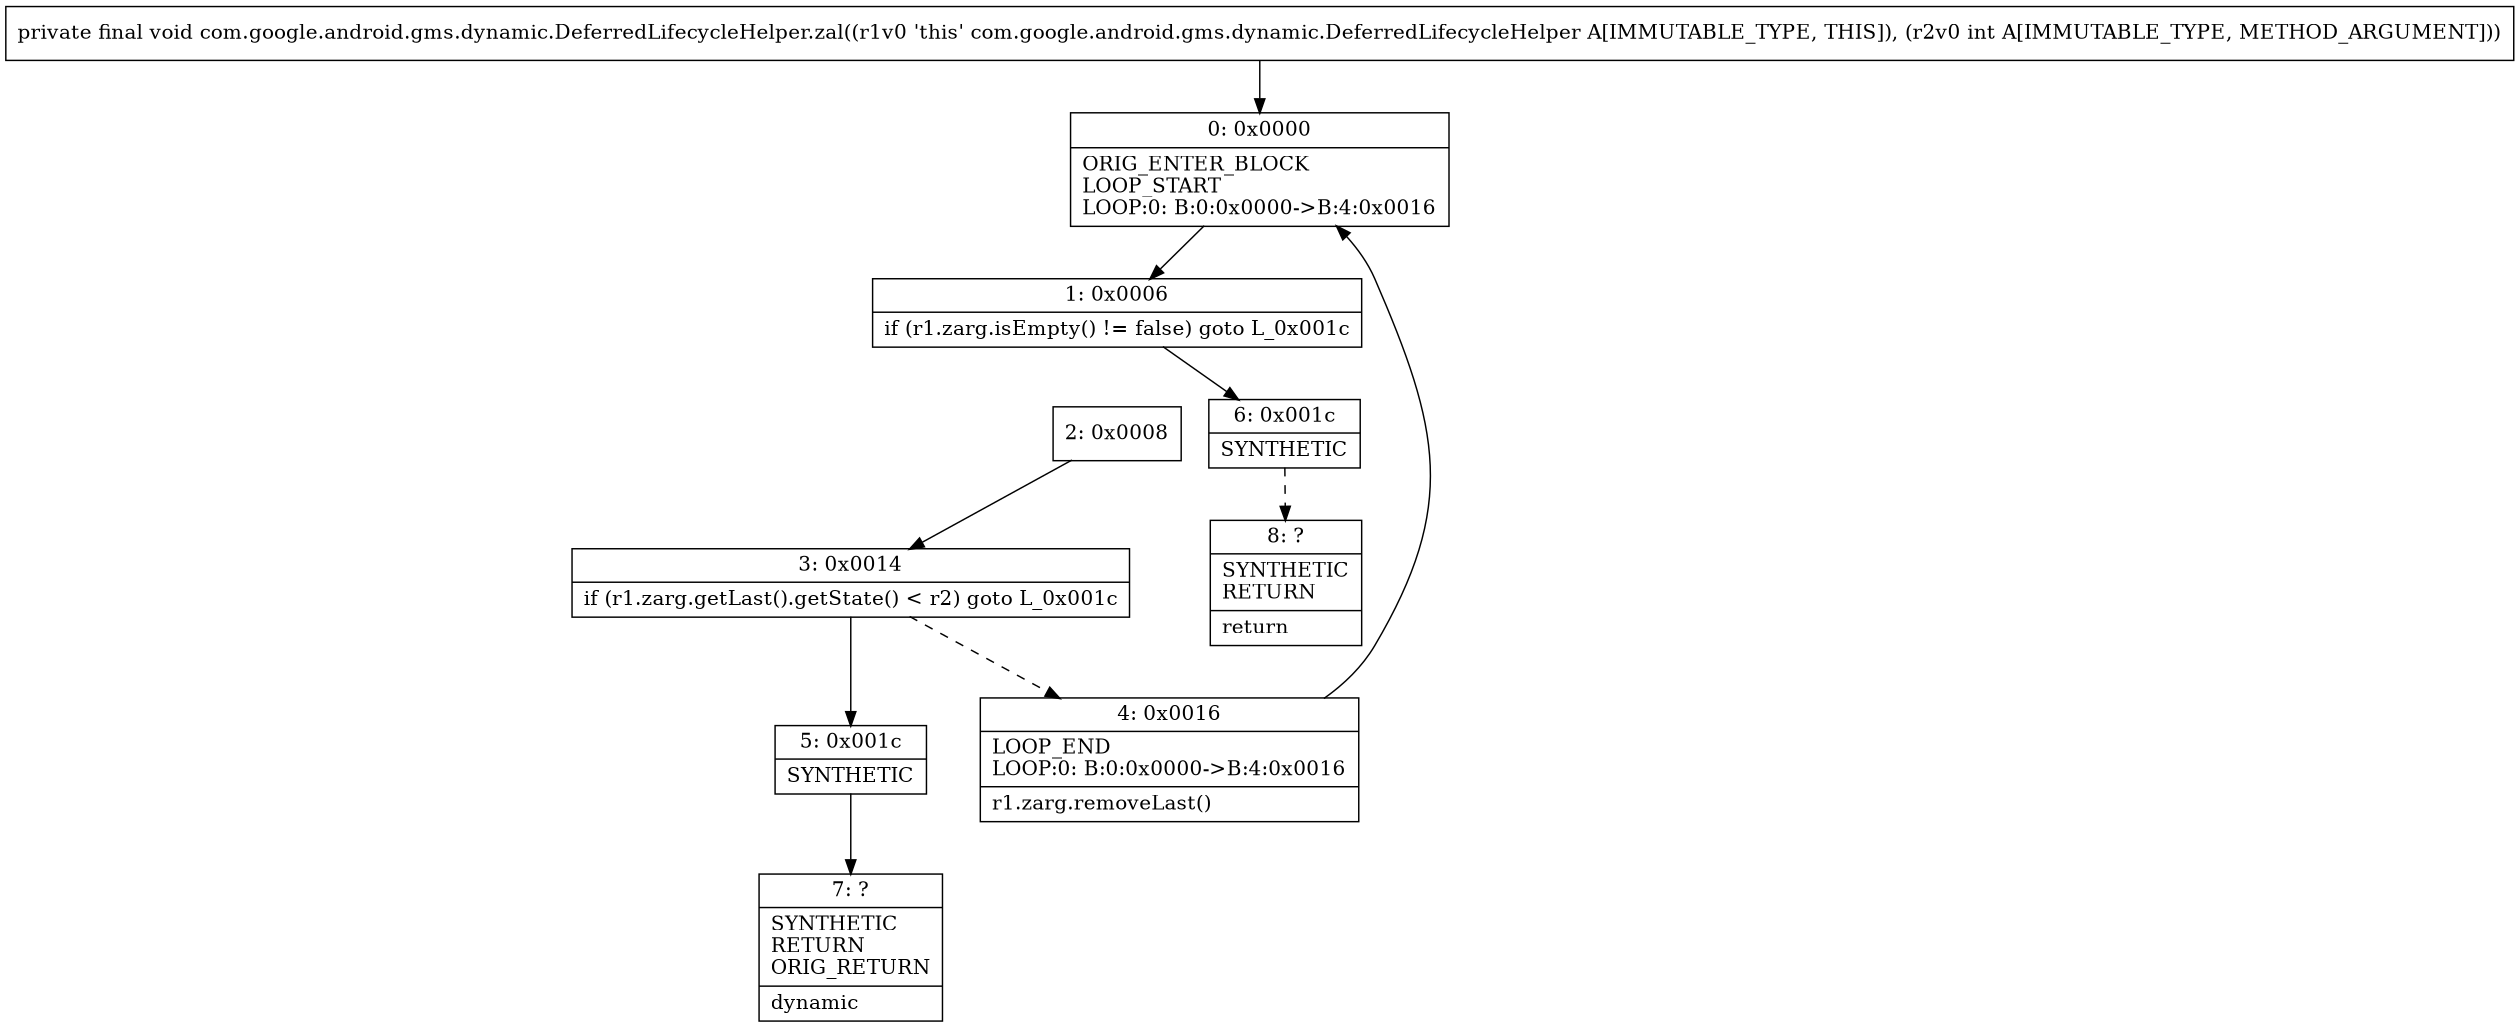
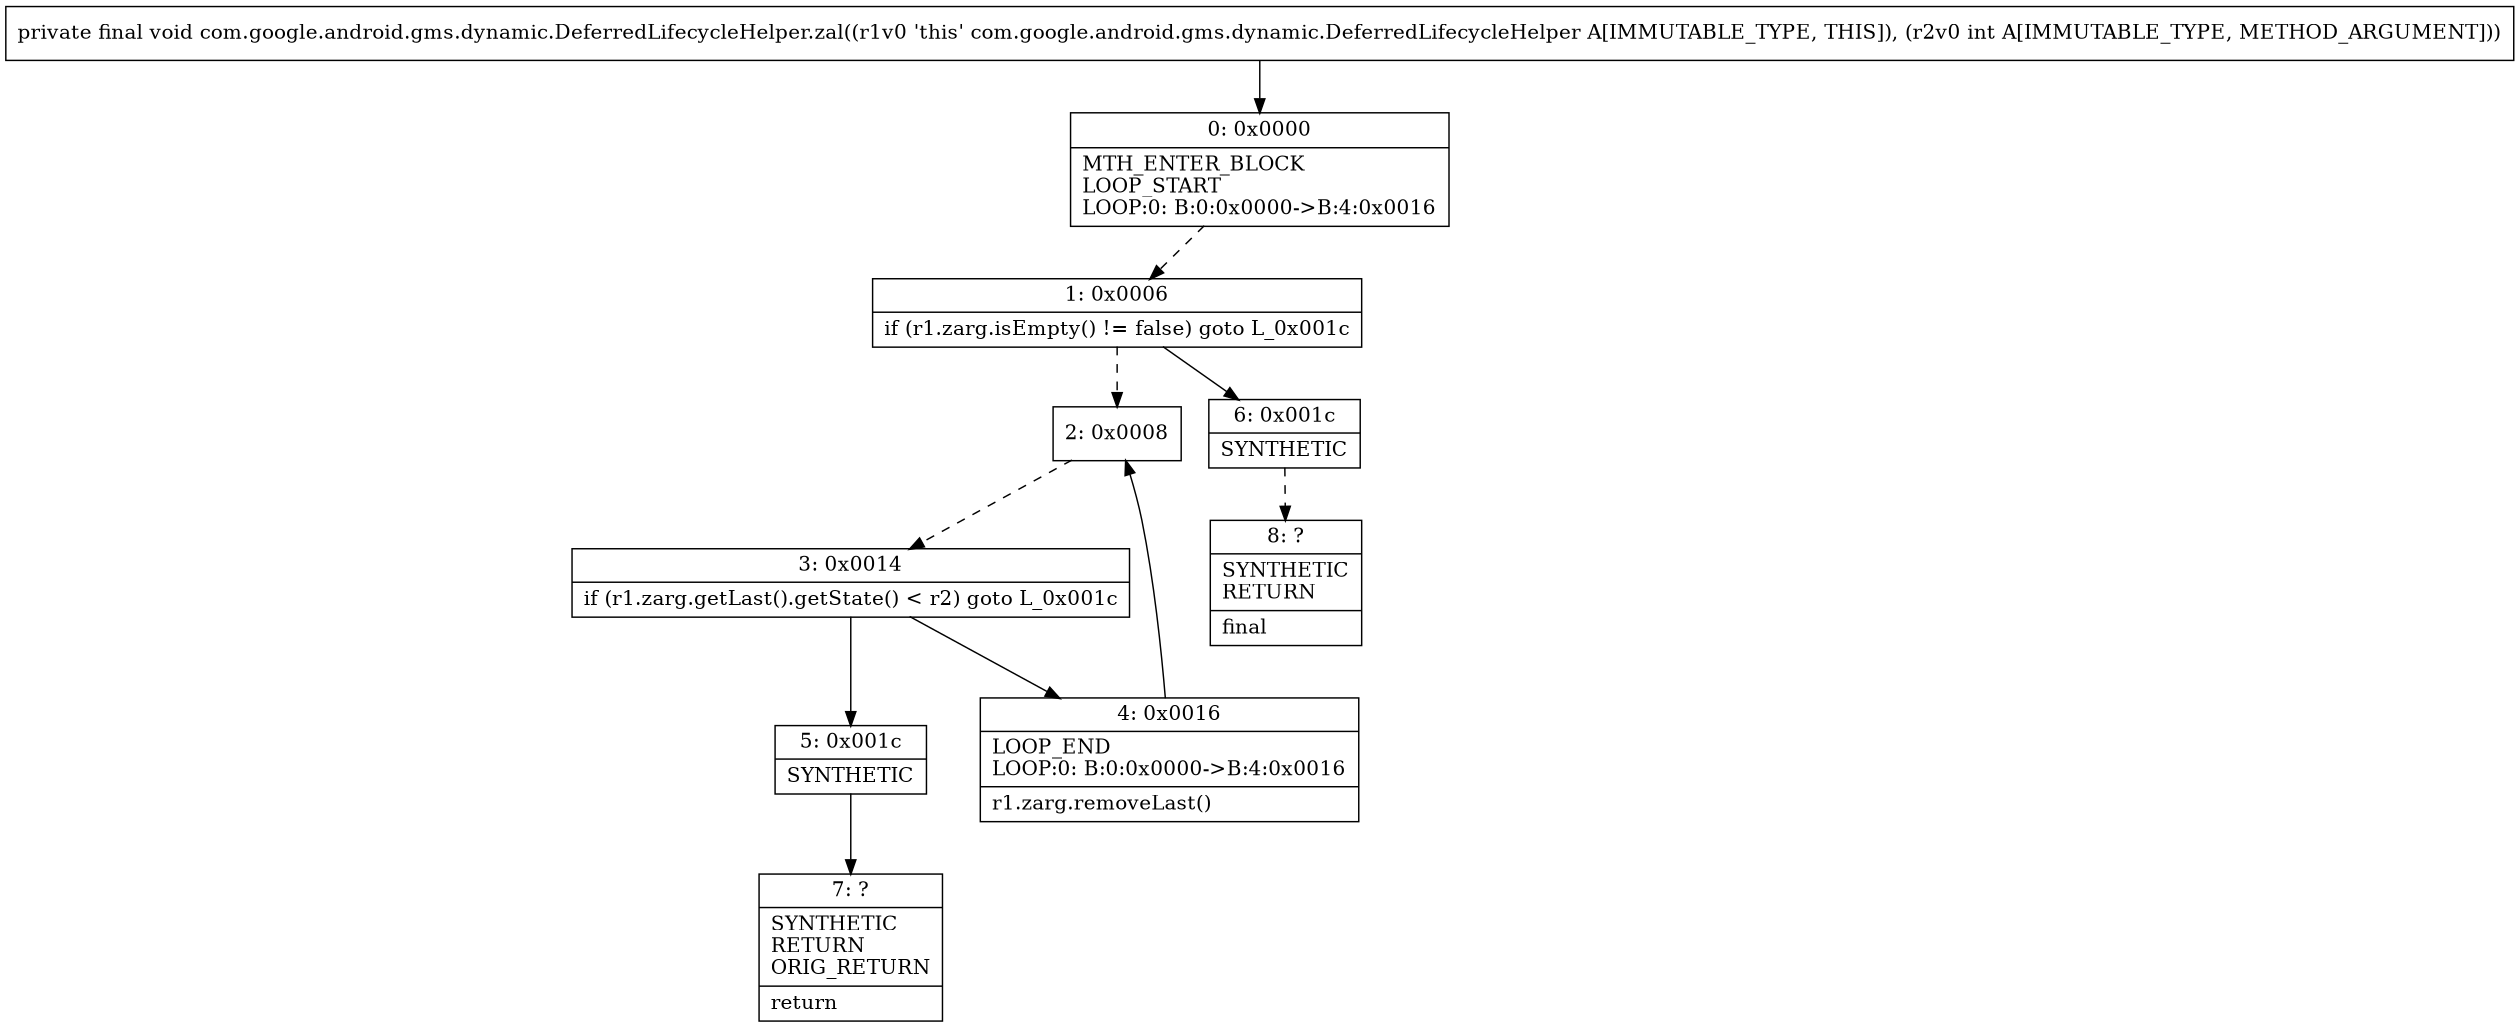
(1196, 164) -> (1194, 164)
(1182, 247) -> (1182, 247)
none -> (1117, 370)
(1430, 475) -> (1153, 585)
(997, 501) -> (997, 501)
(1255, 627) -> (1244, 627)
(978, 654) -> (978, 654)
(815, 1003) -> (804, 1003)
